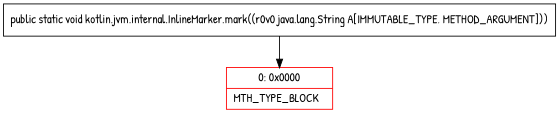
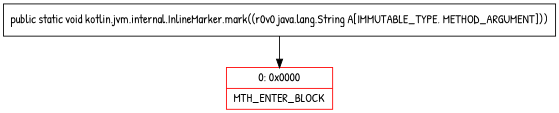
(276, 98) -> (280, 98)
